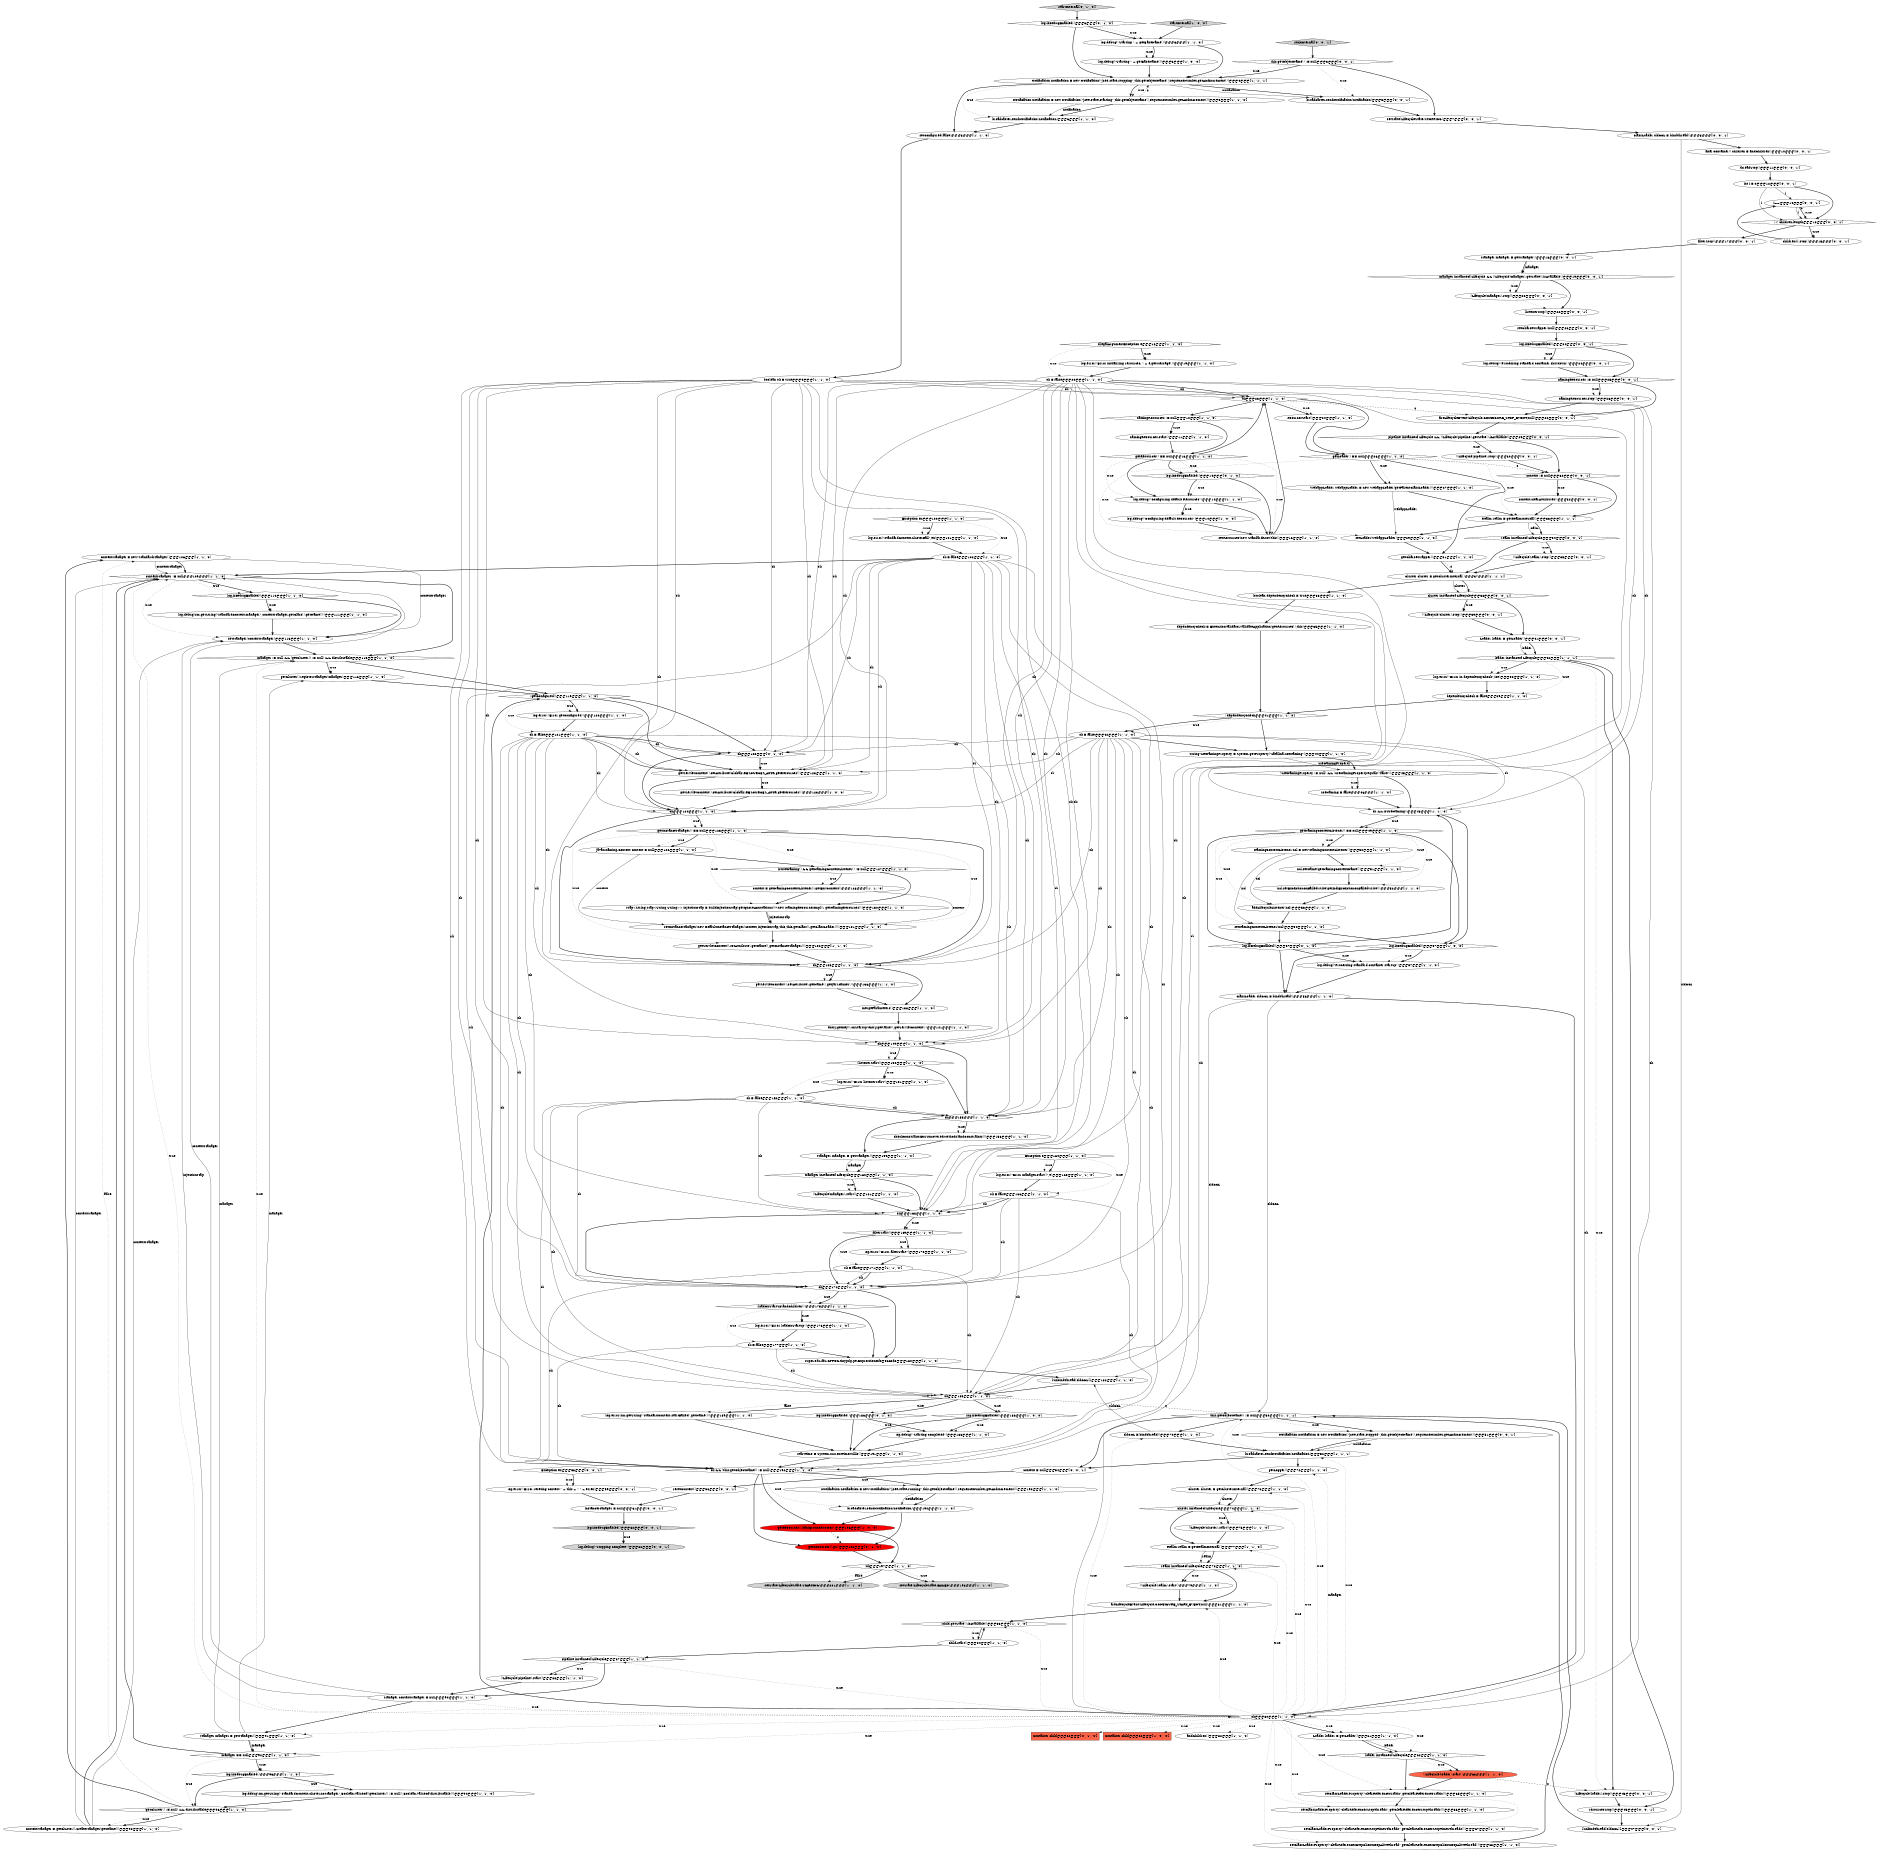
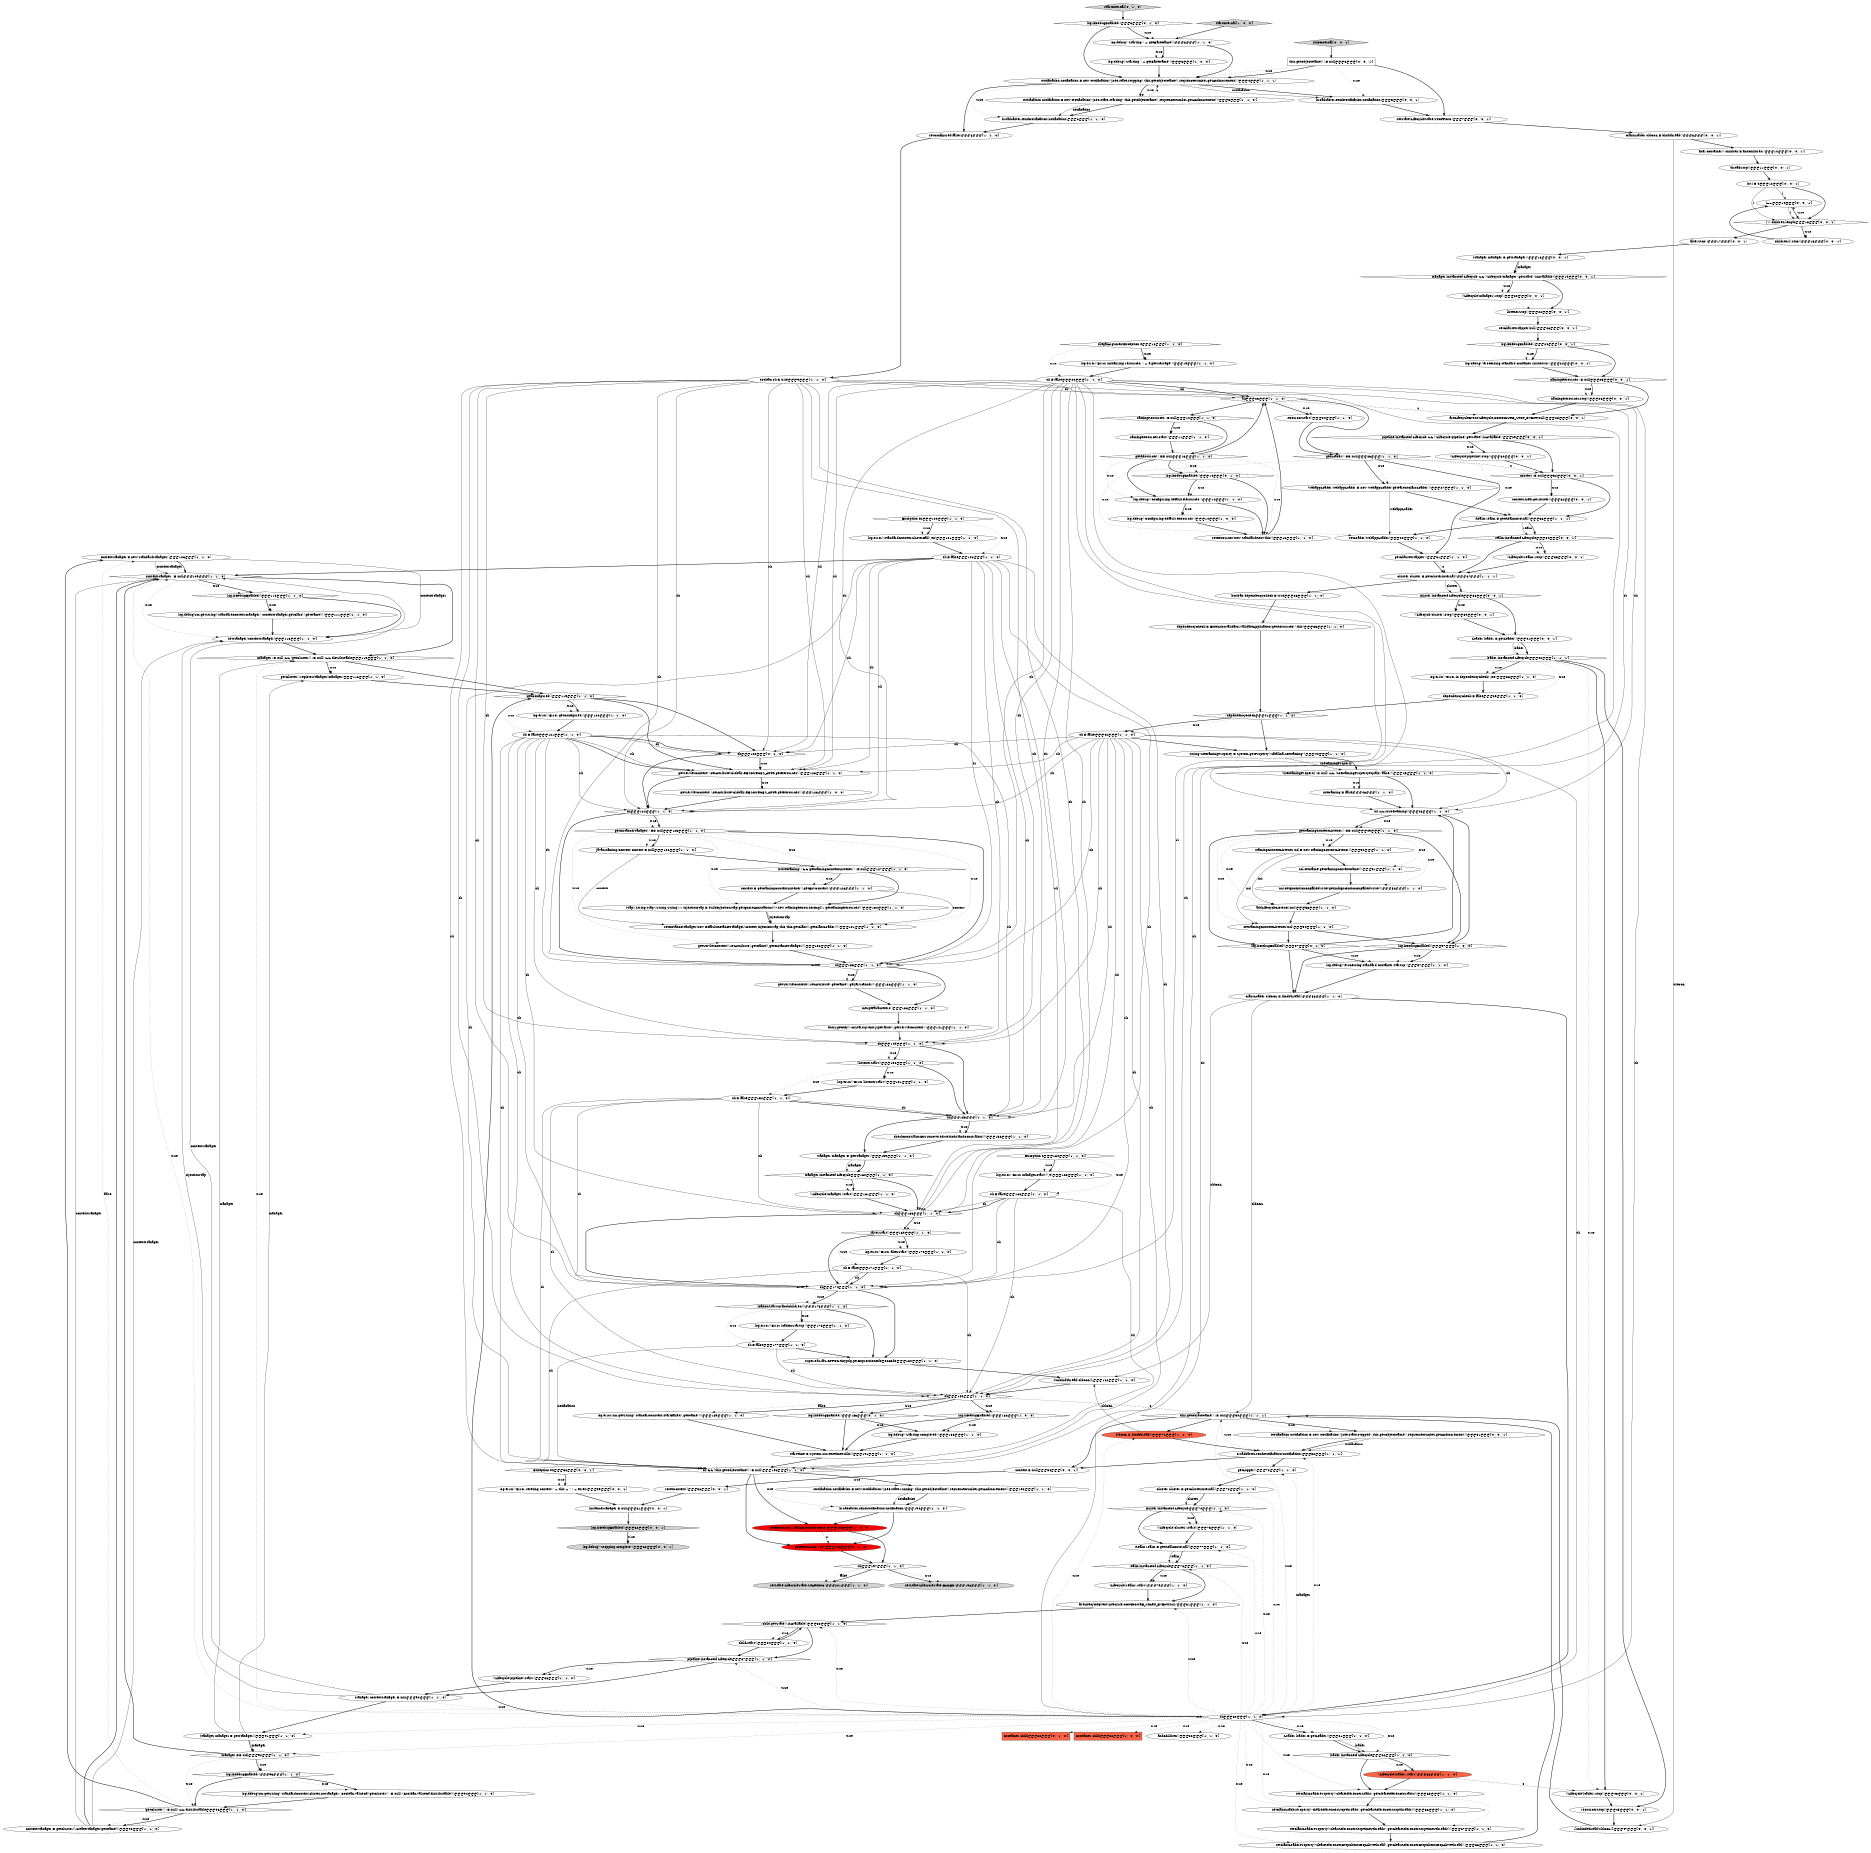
(1313, 62) -> (1331, 62)
(559, 1406) -> (566, 1406)
(1162, 1435) -> (1154, 1435)
none -> (804, 1651)
